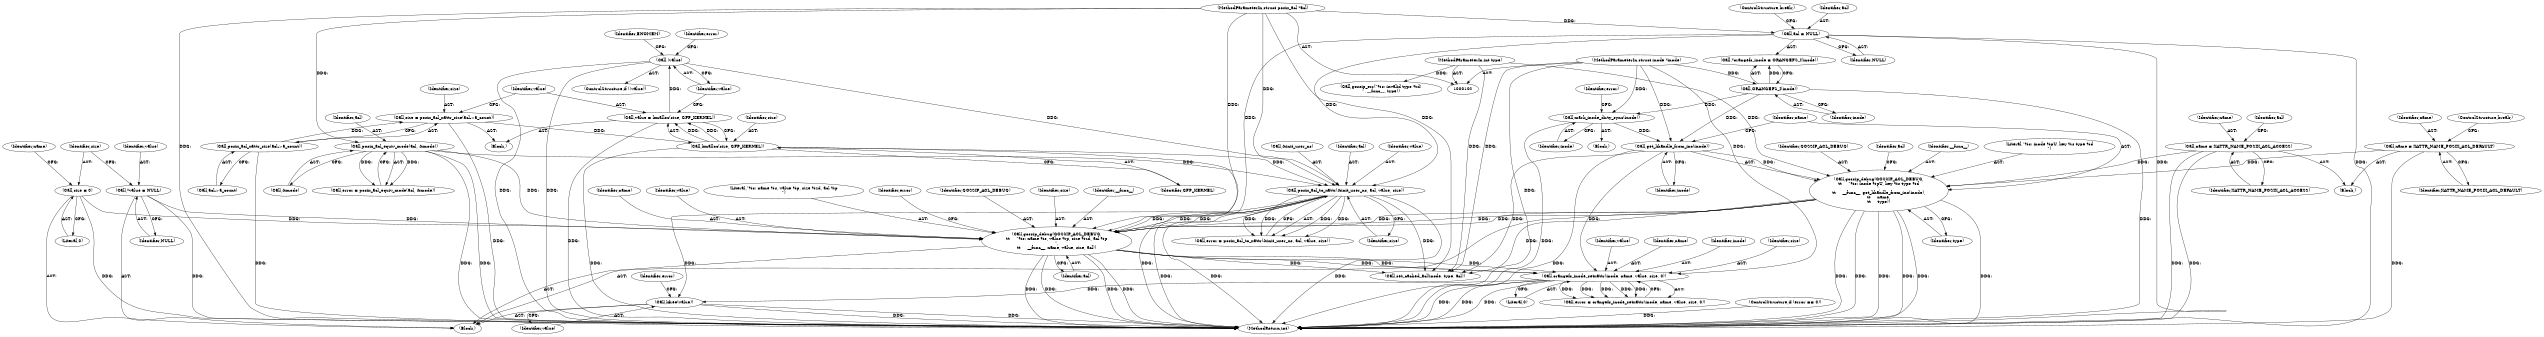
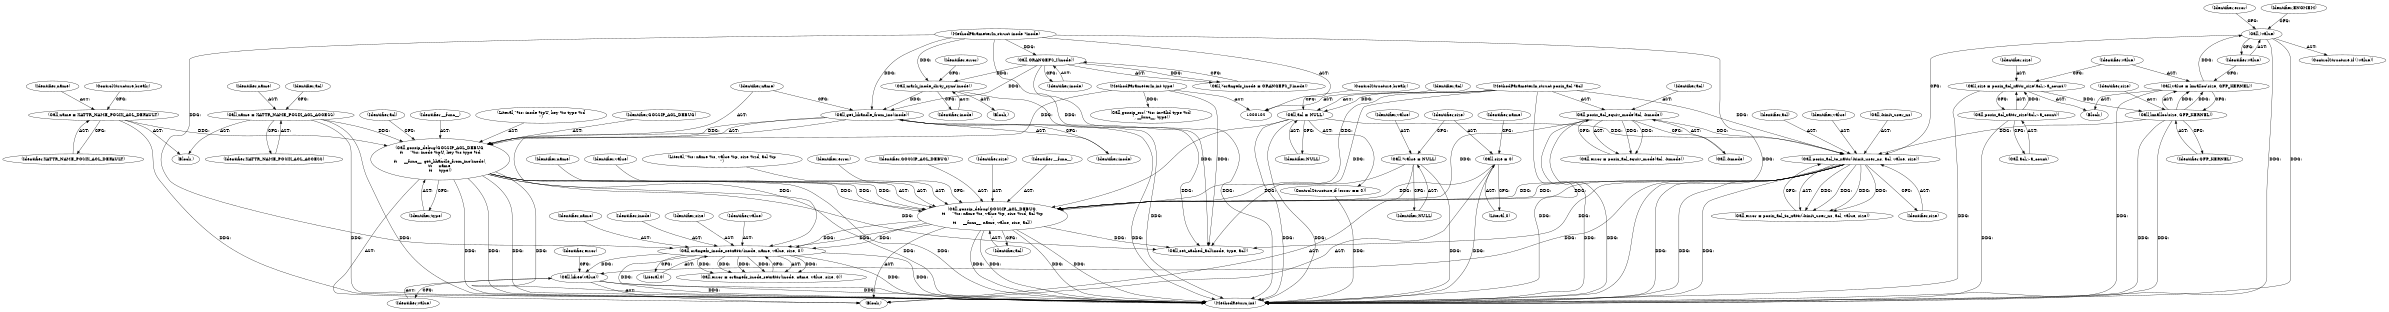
(1786, 46) -> (1361, 136)
(323, 73) -> (1587, 99)
(1053, 118) -> (1936, 86)
